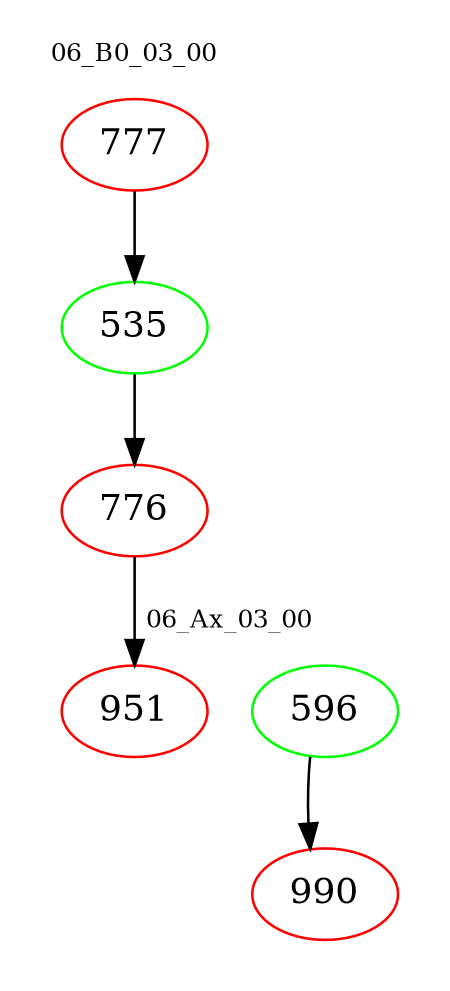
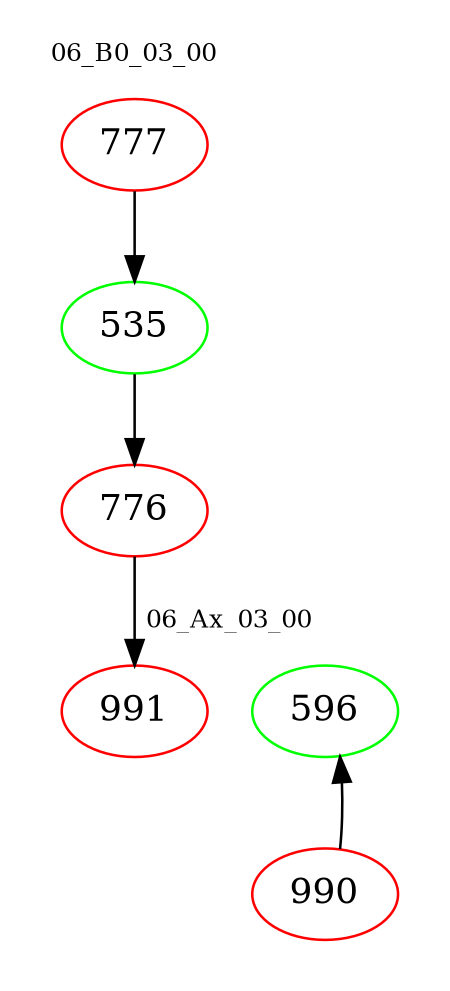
(135, 711) -> (135, 711)
(308, 790) -> (342, 816)
